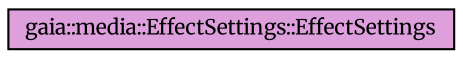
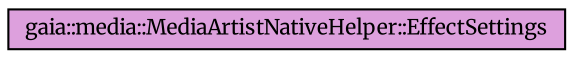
(231, 29) -> (287, 29)
